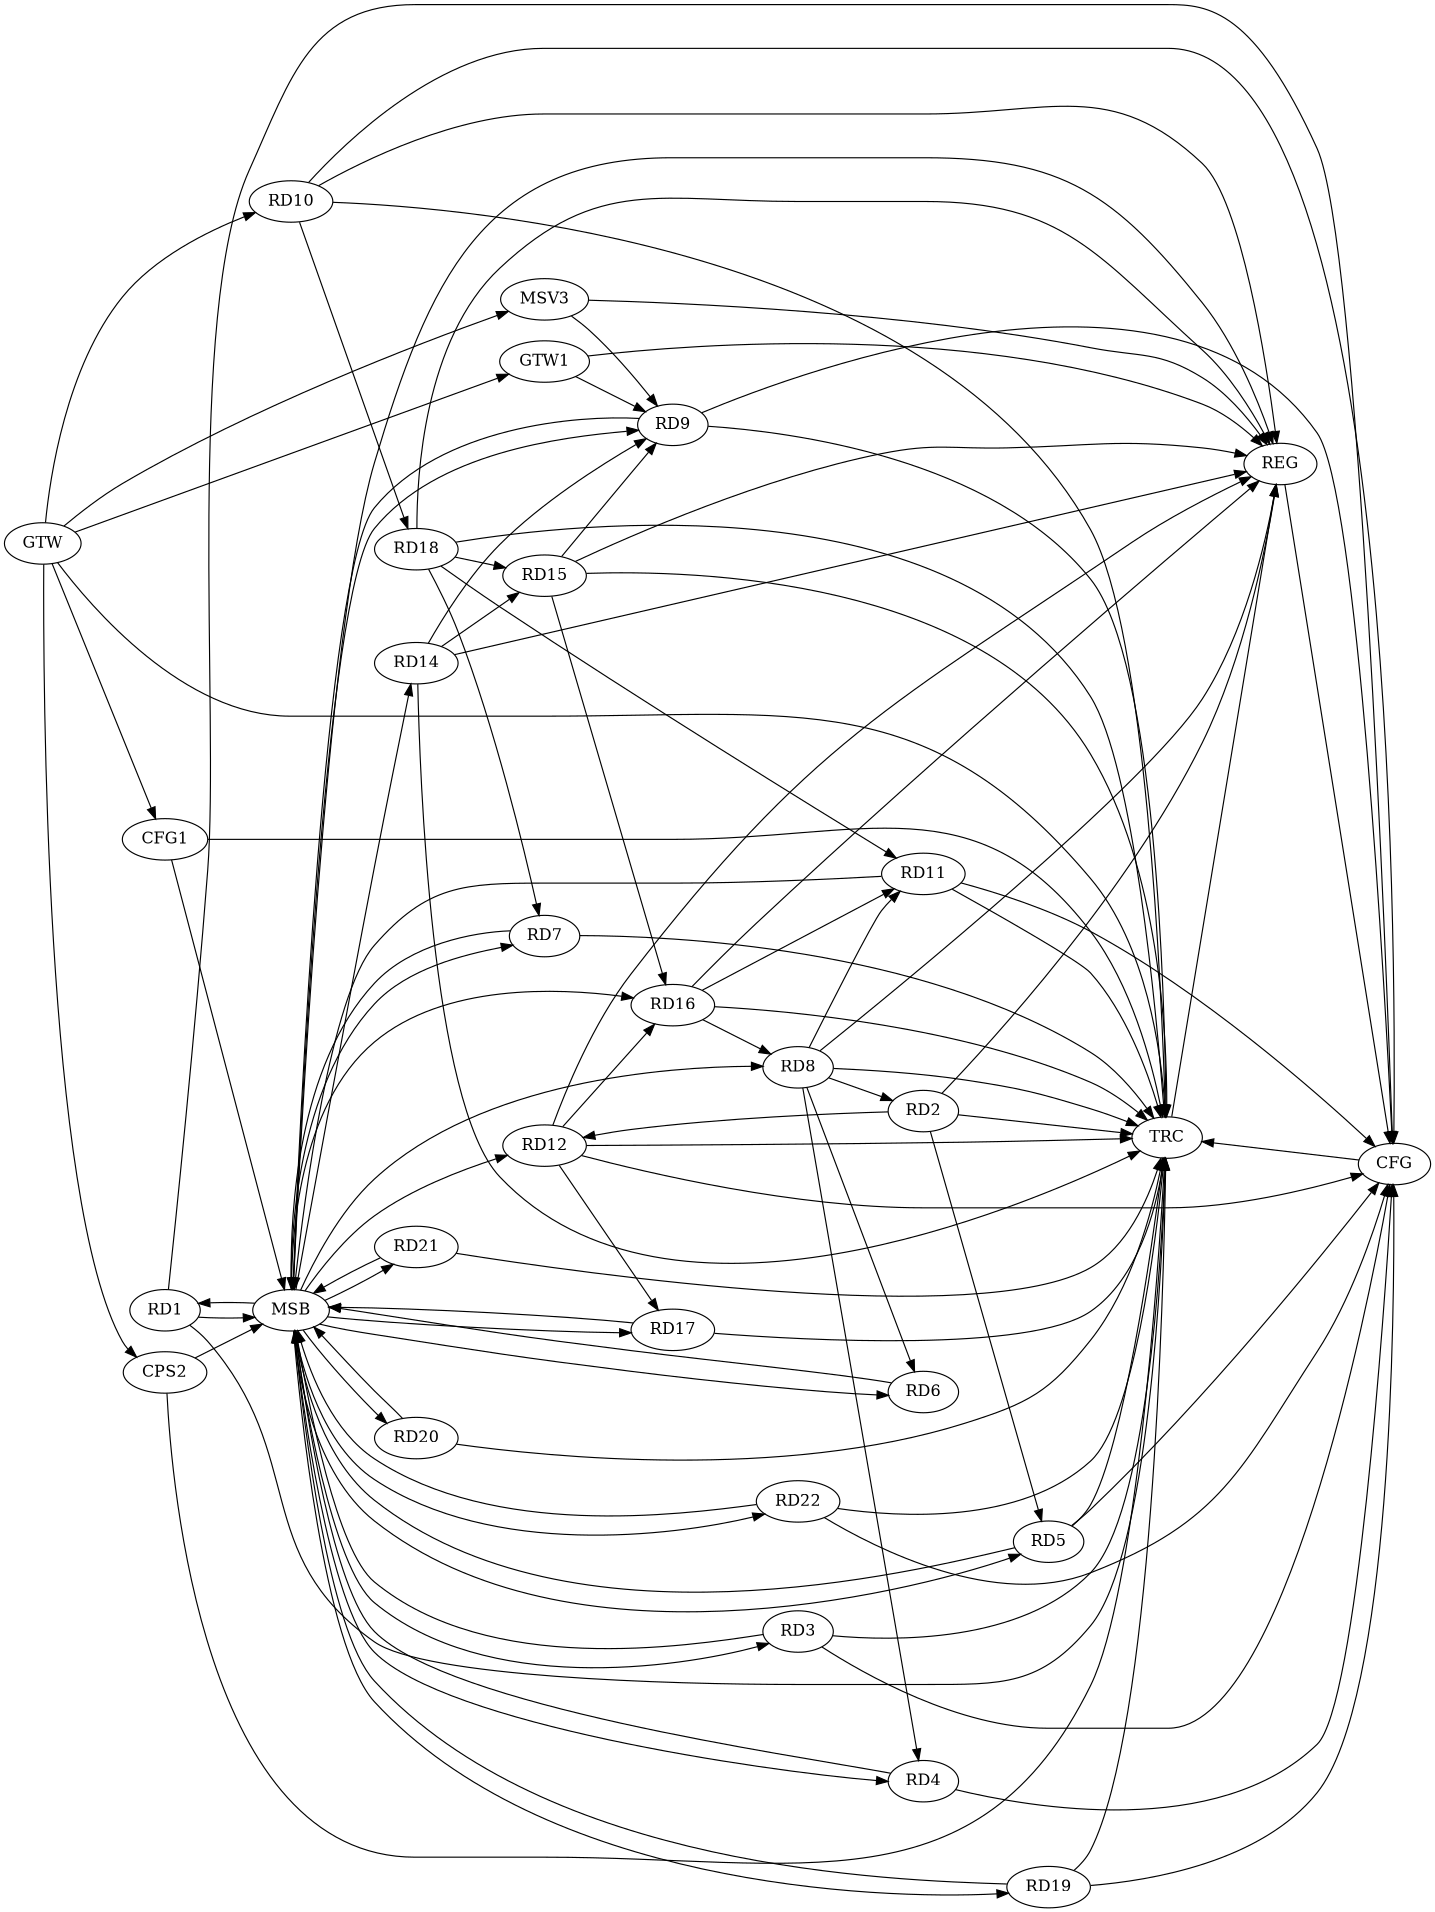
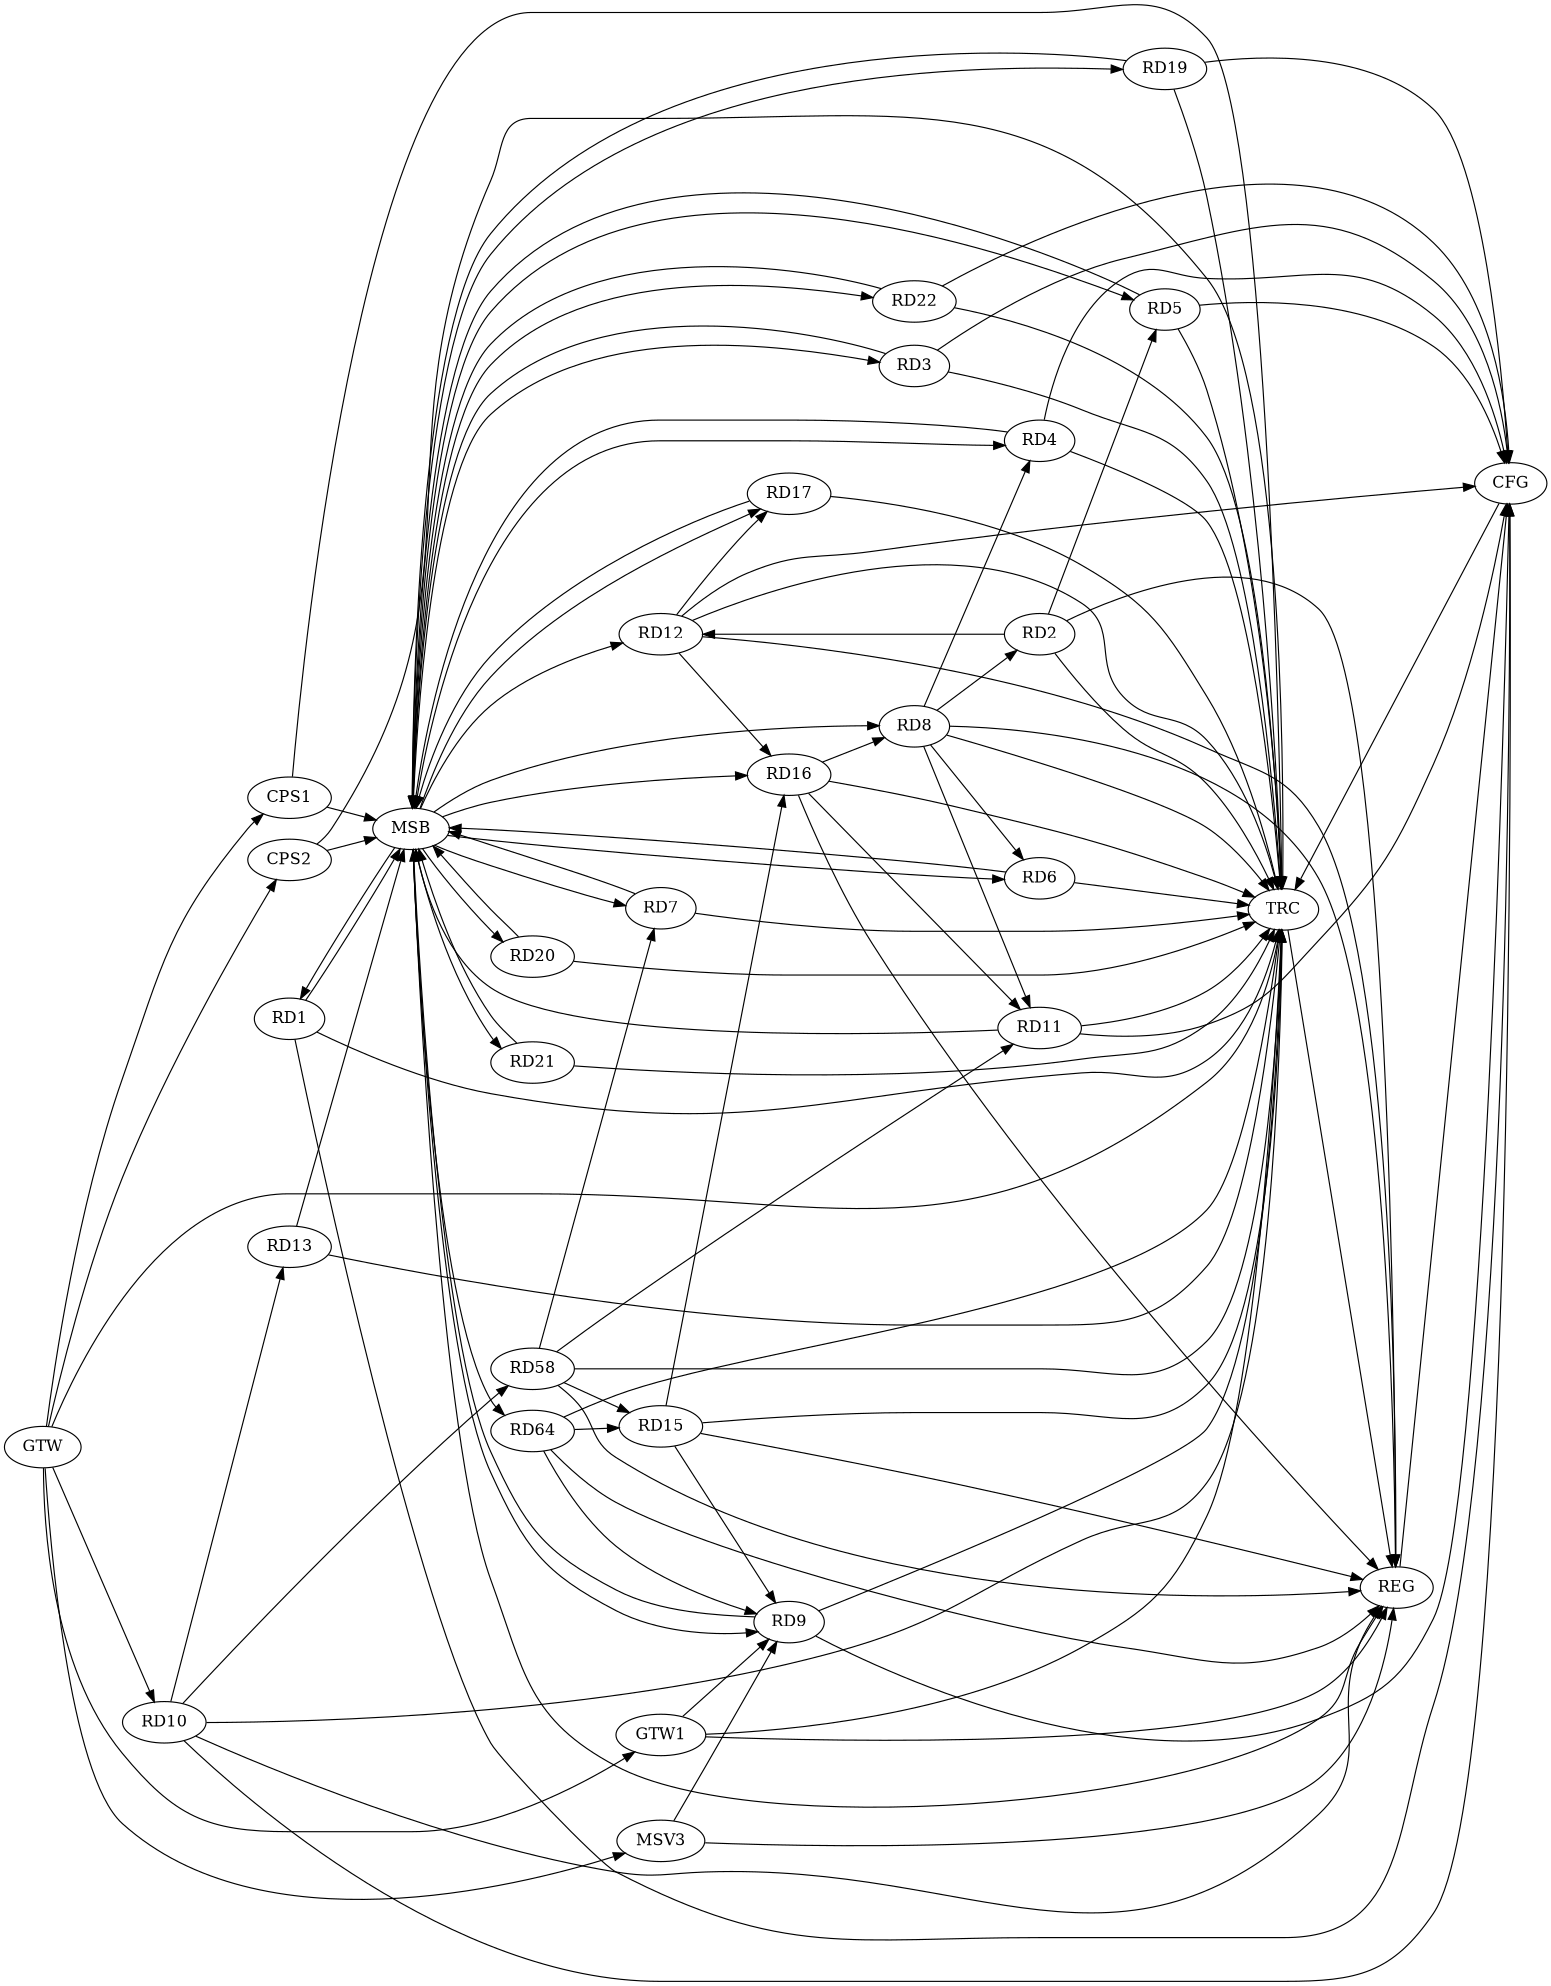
(416, 549) -> (533, 1369)
none -> (1240, 607)
(416, 663) -> (533, 1431)
(165, 839) -> (290, 798)
none -> (1156, 893)
none -> (290, 1247)
none -> (1208, 1513)
